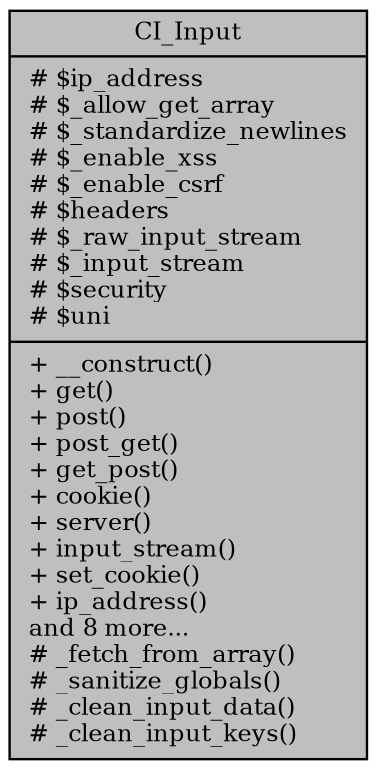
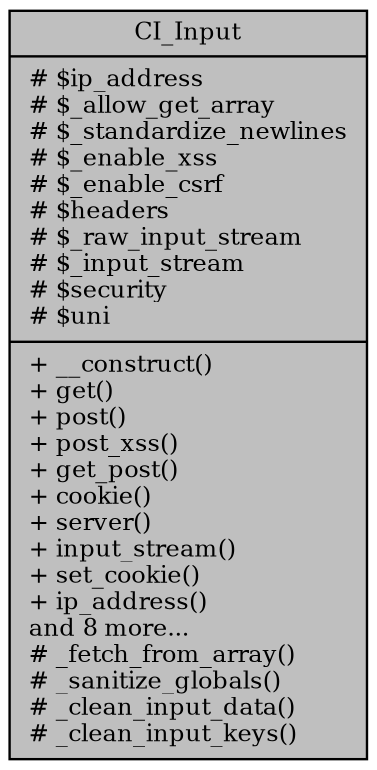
(104, 444) -> (104, 444)
